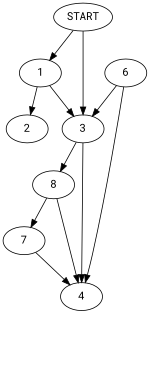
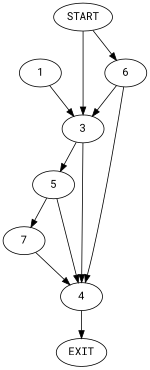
(64, 42) -> (102, 42)
(27, 129) -> none
(54, 185) -> (54, 185)
none -> (82, 352)
